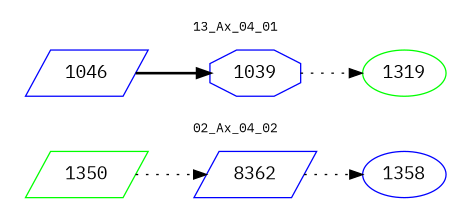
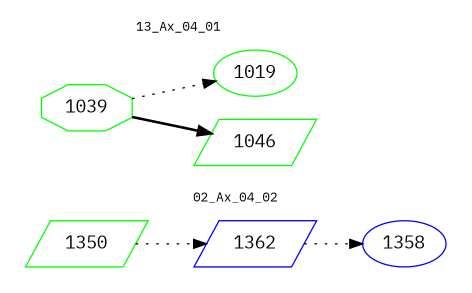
(87, 73) -> (255, 142)
(166, 73) -> (165, 124)
(255, 73) -> (87, 108)
(404, 73) -> (255, 73)
(255, 175) -> (255, 244)
